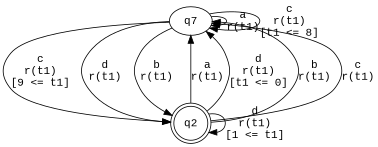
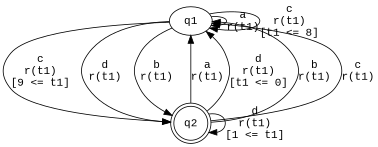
(191, 21) -> (191, 21)
